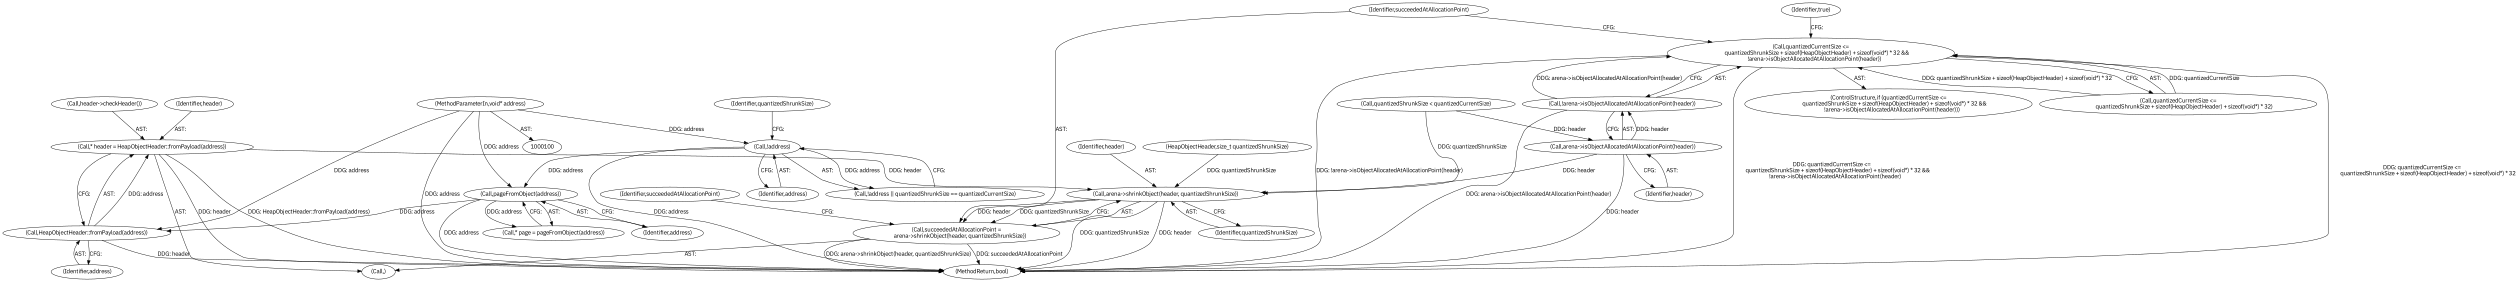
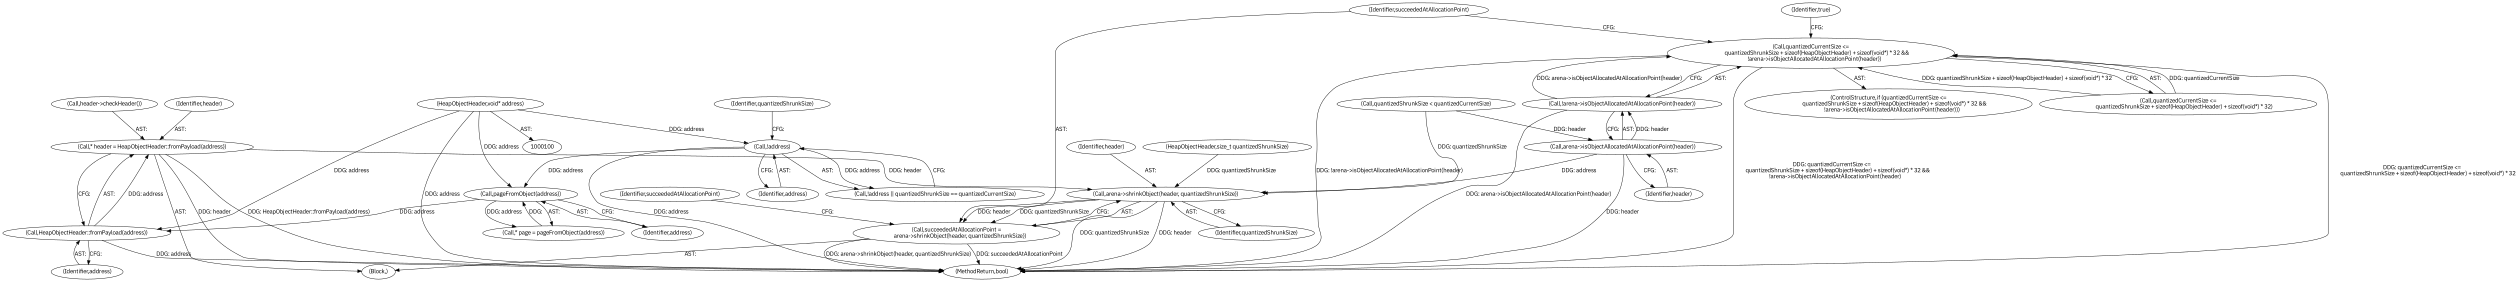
(480, 104) -> (480, 104)
(1579, 171) -> (1579, 171)
(537, 212) -> (537, 212)
(174, 254) -> (174, 254)
(657, 264) -> none
(379, 272) -> (379, 272)
